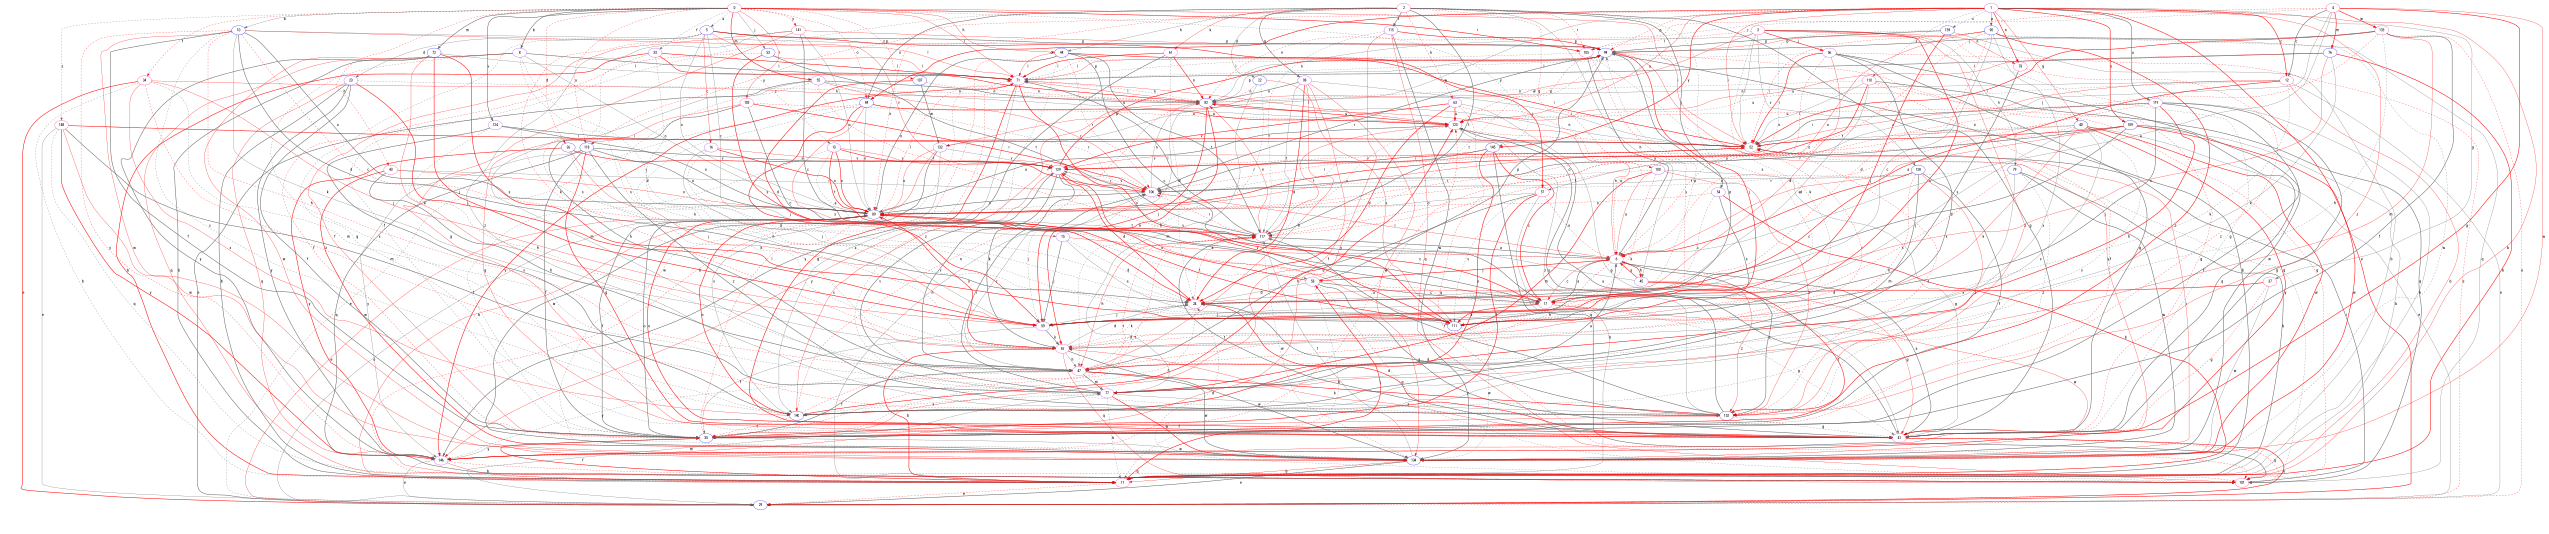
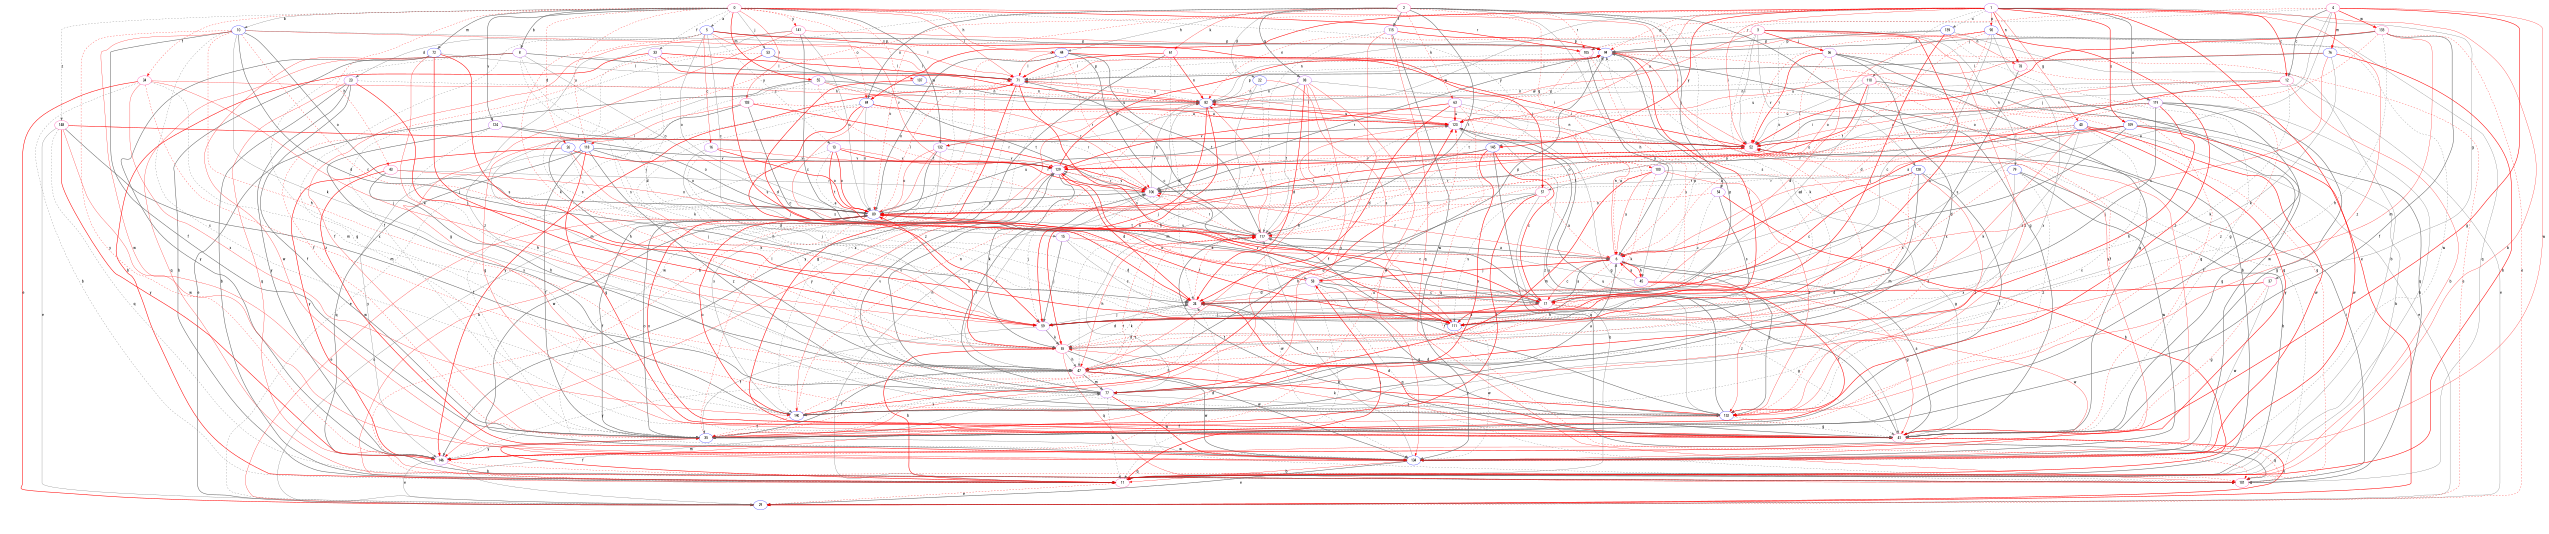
(930, 114) -> (871, 26)
(884, 235) -> (884, 235)
(923, 301) -> (892, 300)
(1661, 354) -> (1856, 289)
